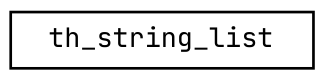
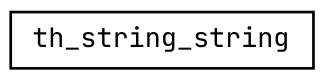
(162, 40) -> (162, 40)
